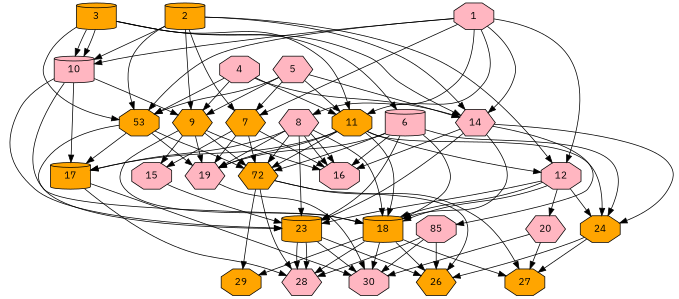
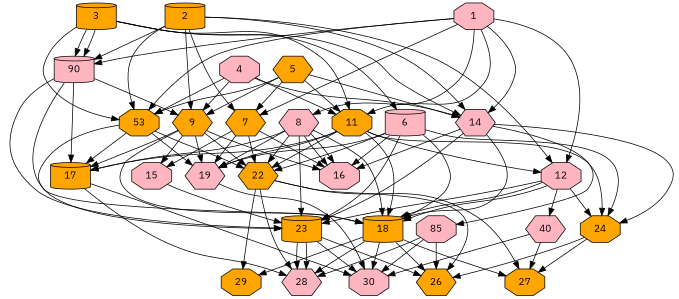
(74, 69) -> (74, 69)
(293, 69) -> (293, 69)
none -> (138, 148)
(258, 176) -> (258, 176)
(546, 229) -> (546, 229)
